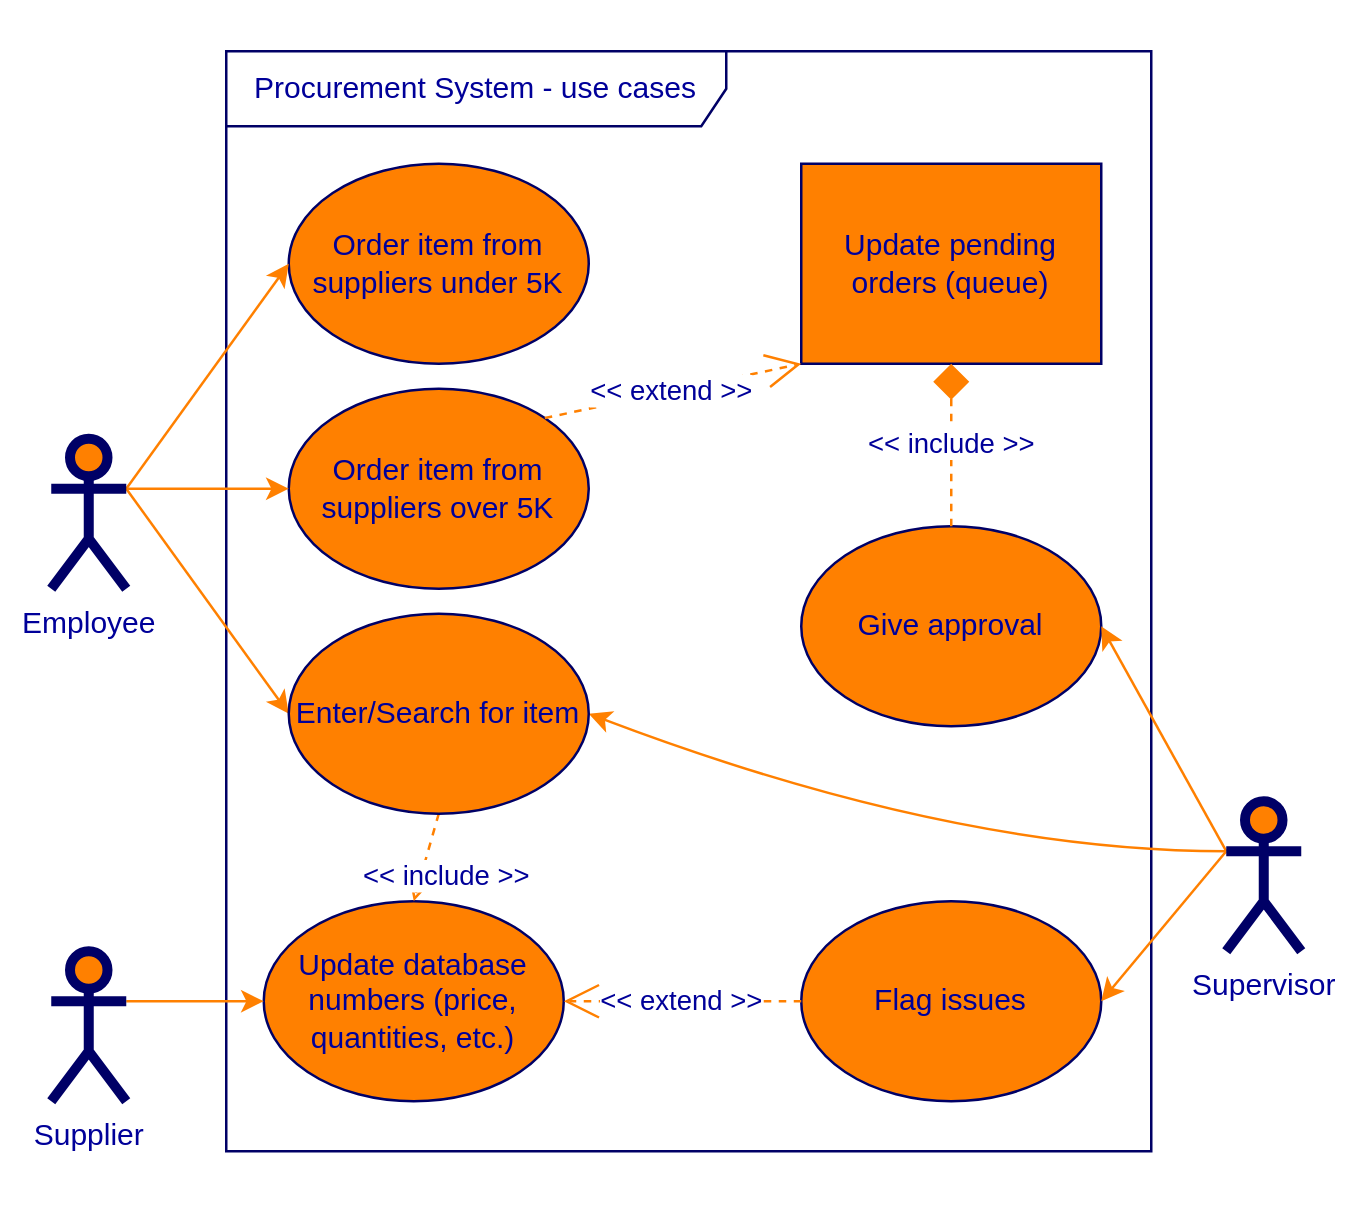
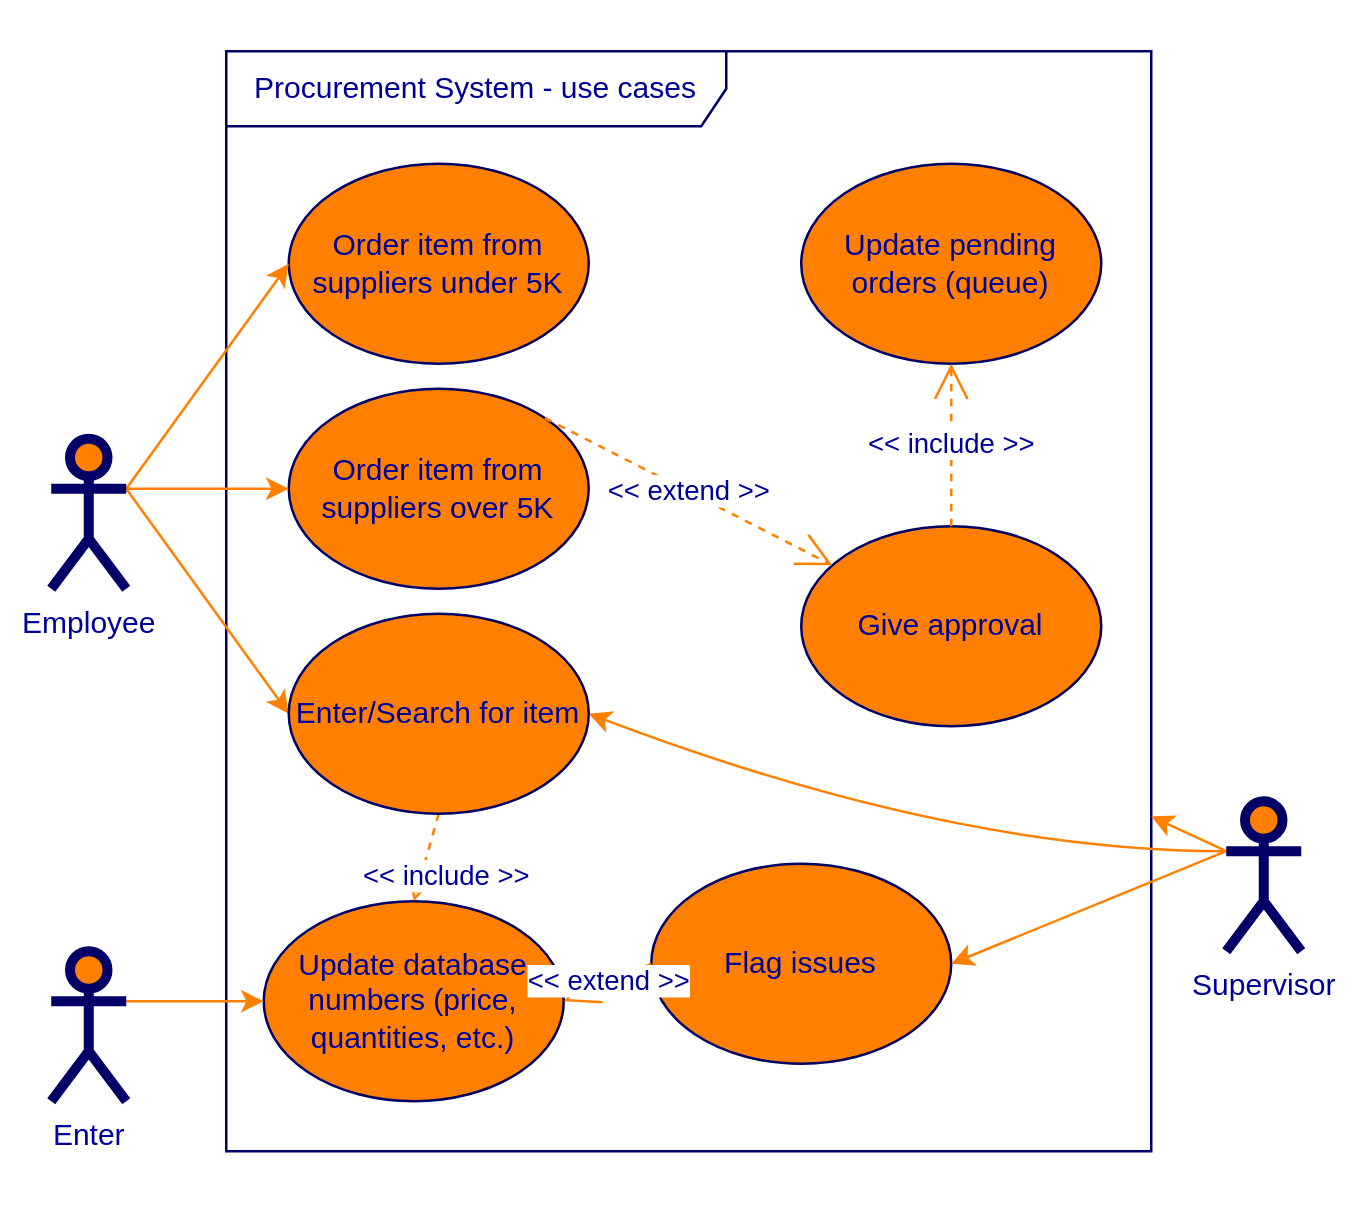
(951, 264) -> (951, 264)
(671, 391) -> (602, 447)
(951, 399) -> (951, 384)
(1166, 743) -> (1190, 835)
(951, 1001) -> (801, 964)
(90, 1137) -> (90, 1137)
